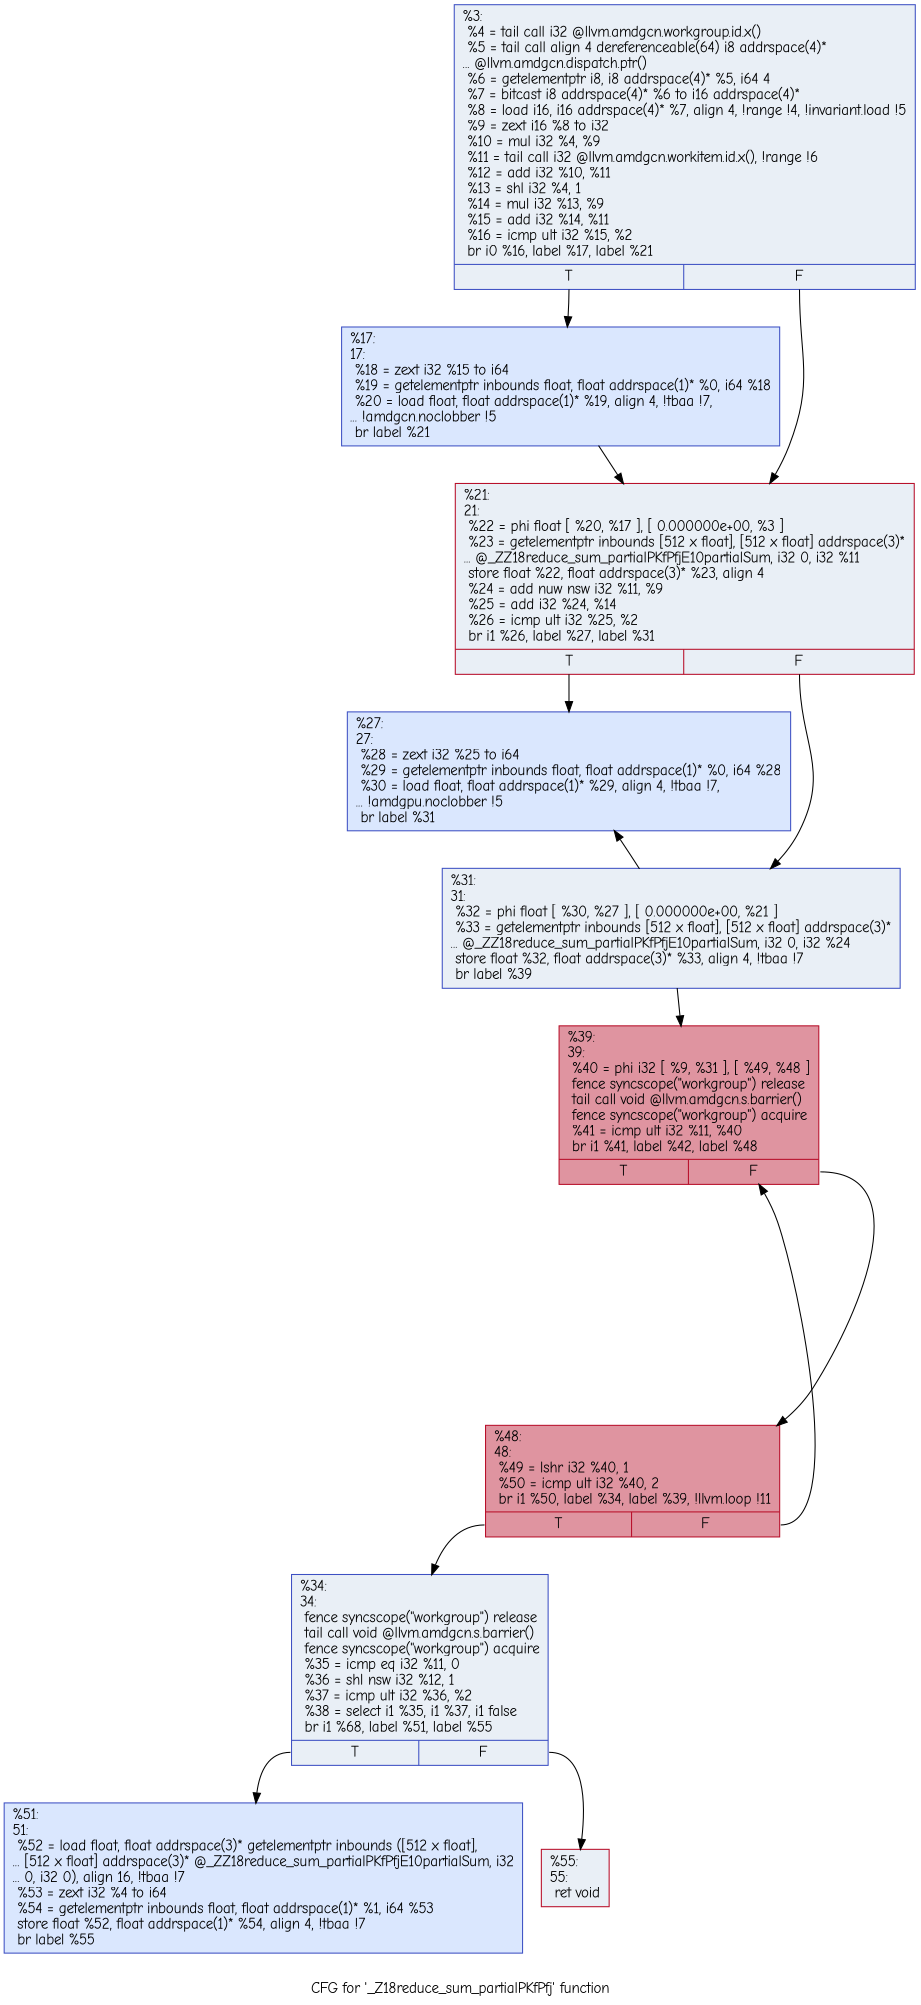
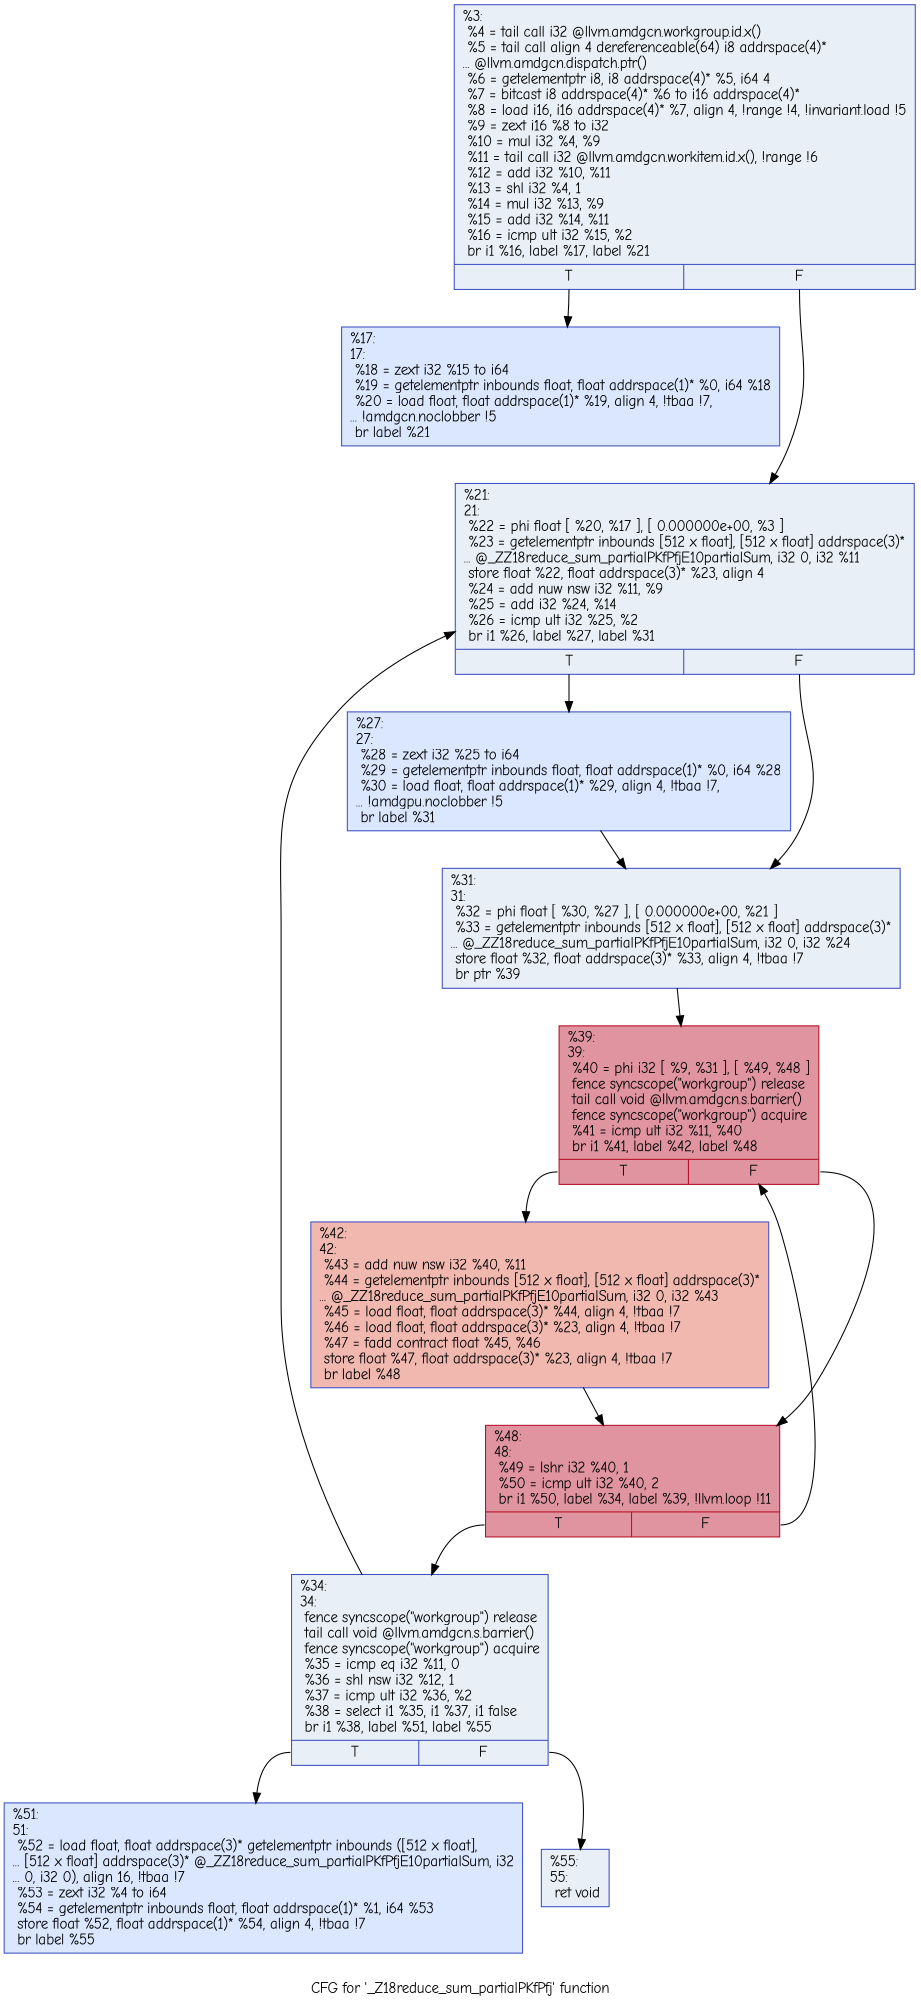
(558, 251) -> (556, 251)
(608, 460) -> (281, 1077)
(685, 579) -> (685, 579)
(630, 854) -> (610, 845)
(492, 975) -> (486, 975)
none -> (540, 1305)
(396, 1727) -> (396, 1727)
(575, 1878) -> (575, 1878)
